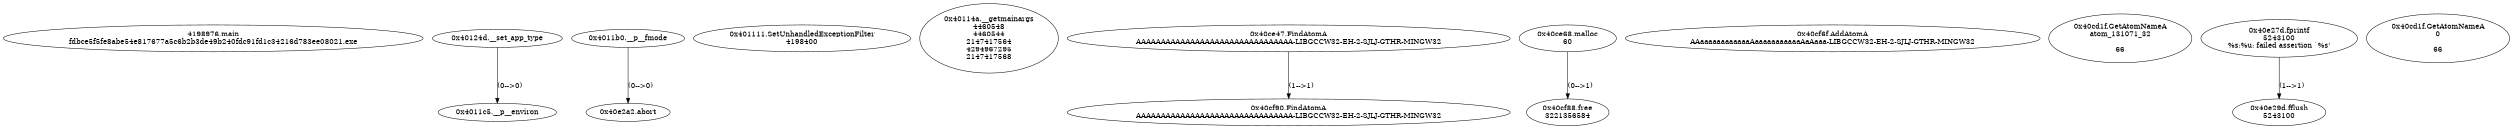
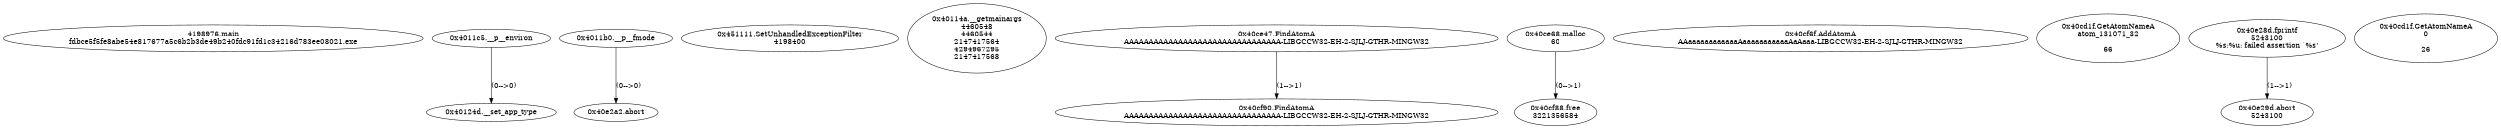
(802, 38) -> (790, 38)
(2279, 38) -> (2267, 38)
(2438, 38) -> (2426, 38)
(497, 73) -> (491, 73)
(2279, 112) -> (2267, 112)
